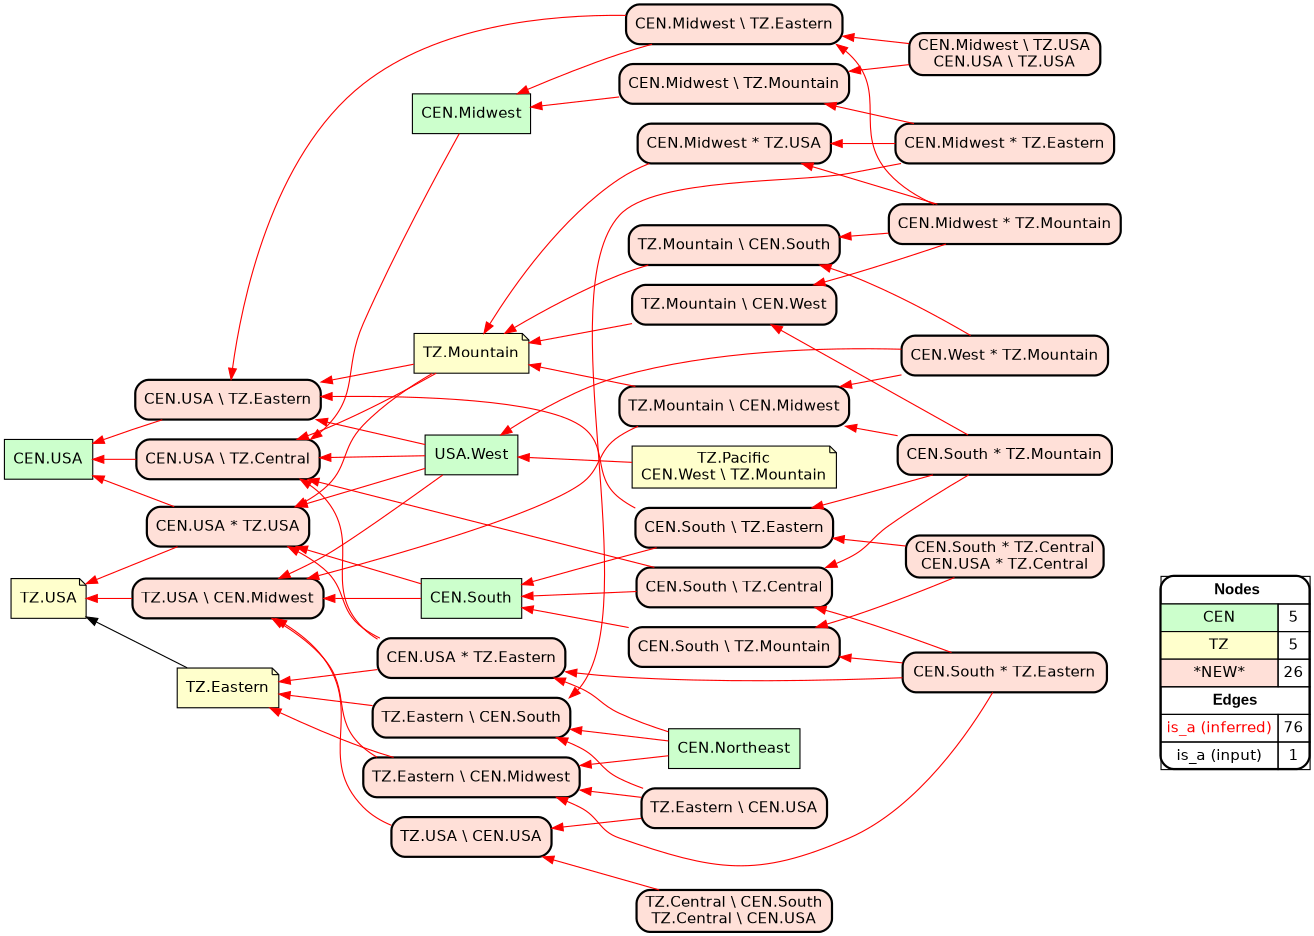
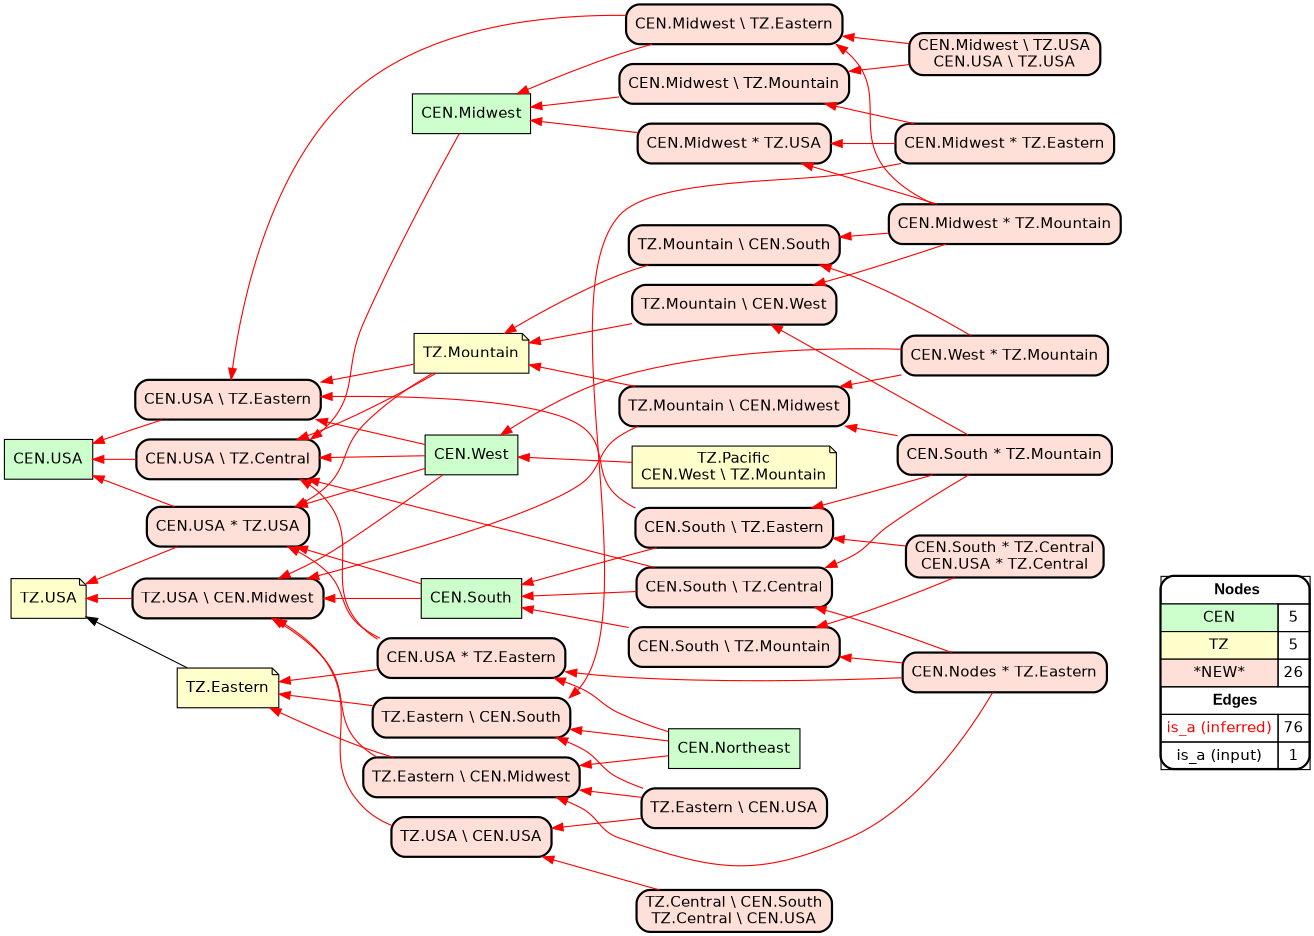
(559, 232) -> (590, 127)
(471, 455) -> (471, 455)
(1005, 672) -> (1005, 672)
